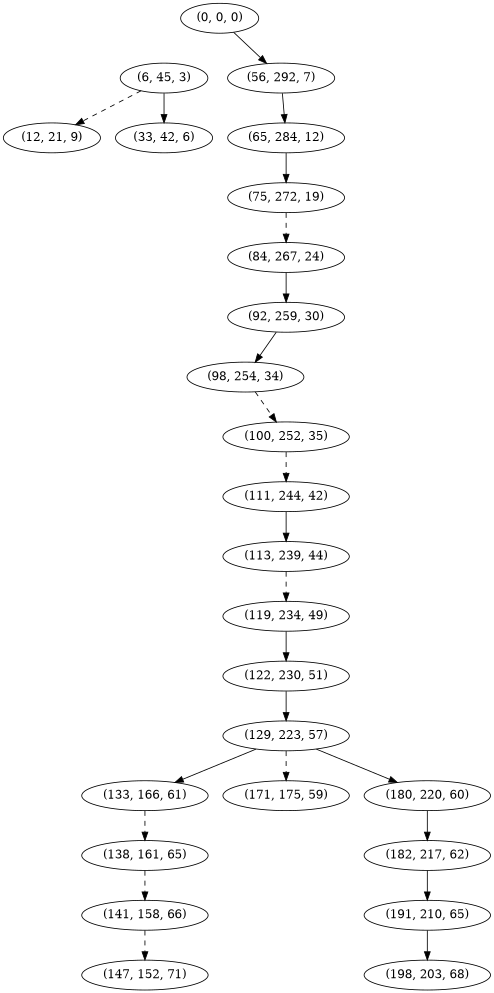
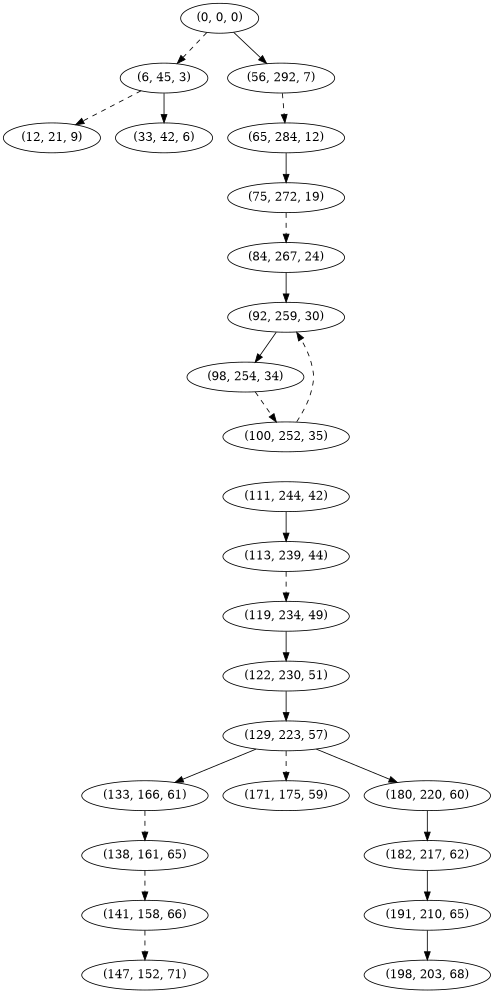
none -> (195, 45)
(283, 104) -> (283, 104)
(286, 463) -> (313, 381)
